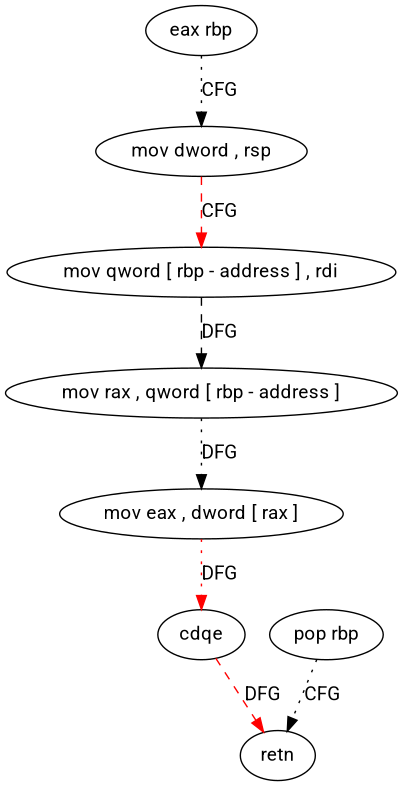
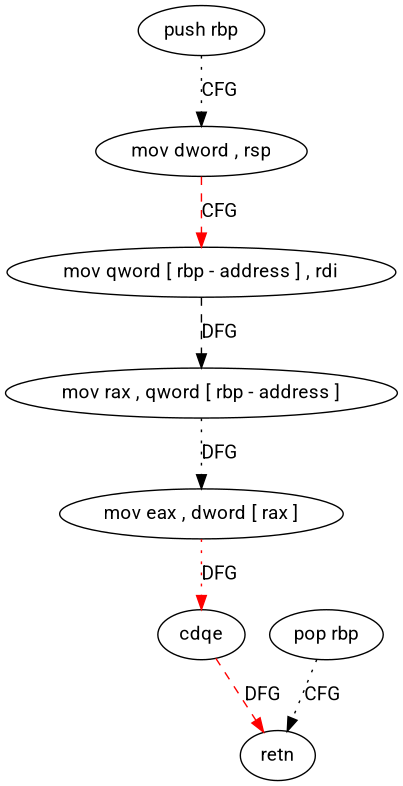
(201, 31) -> (201, 31)
